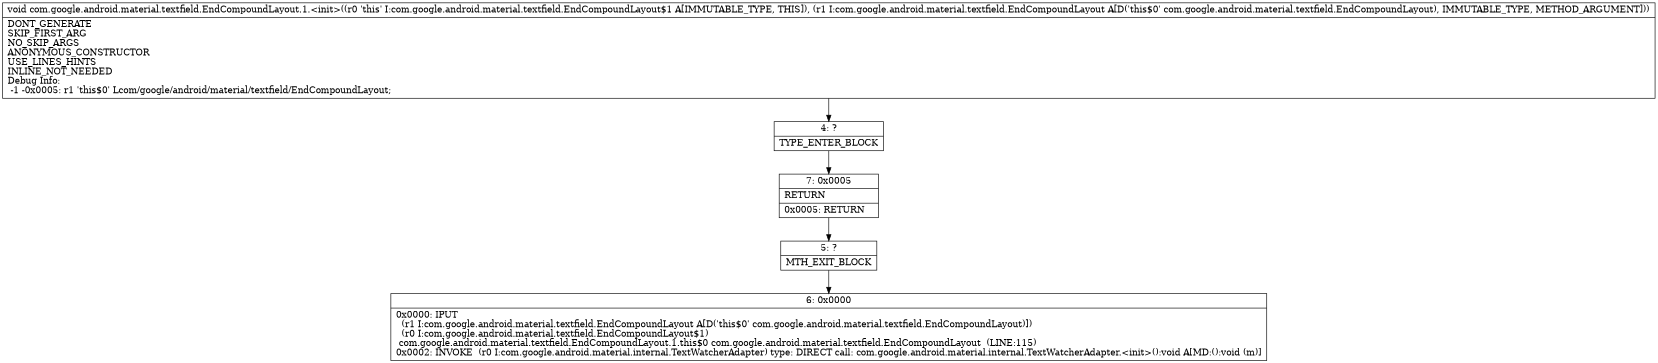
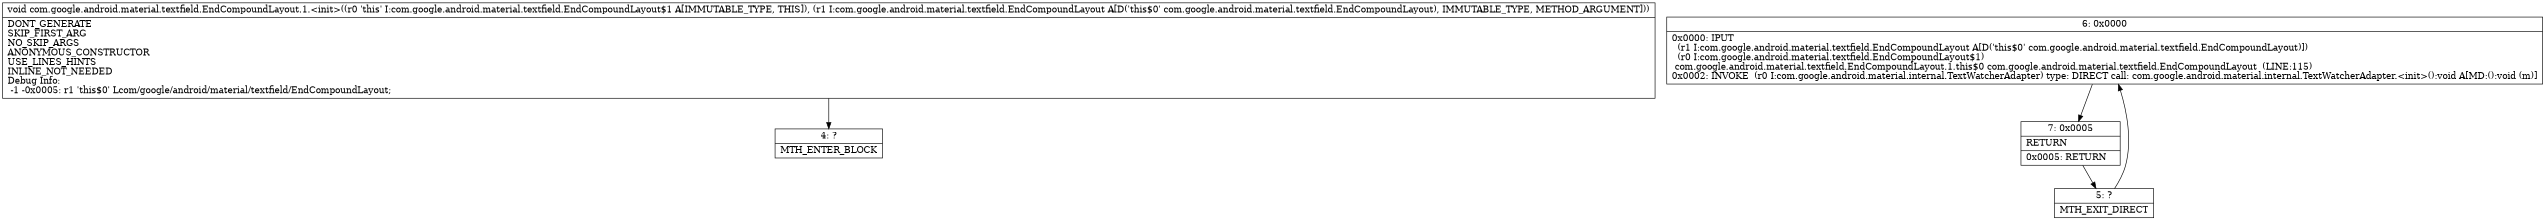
(829, 143) -> (829, 150)
(829, 159) -> (2087, 100)
(829, 263) -> (2104, 210)
